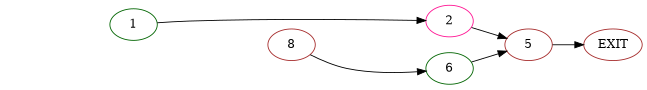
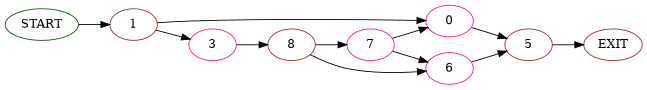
(450, 21) -> (450, 21)
none -> (42, 25)
(134, 25) -> (134, 25)
none -> (213, 45)
none -> (371, 45)
(450, 68) -> (450, 68)
